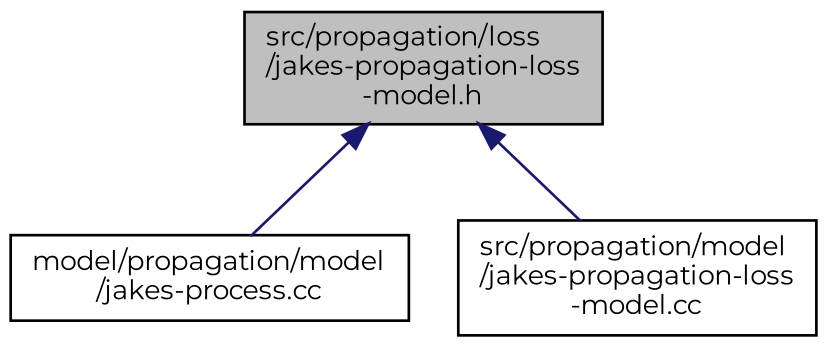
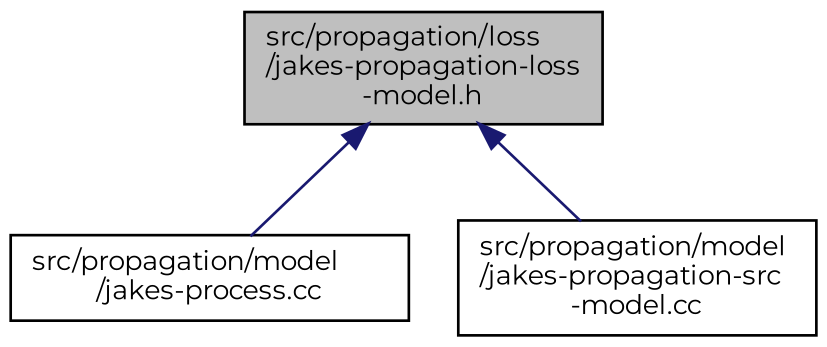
(210, 278) -> (210, 278)
(637, 278) -> (637, 278)
